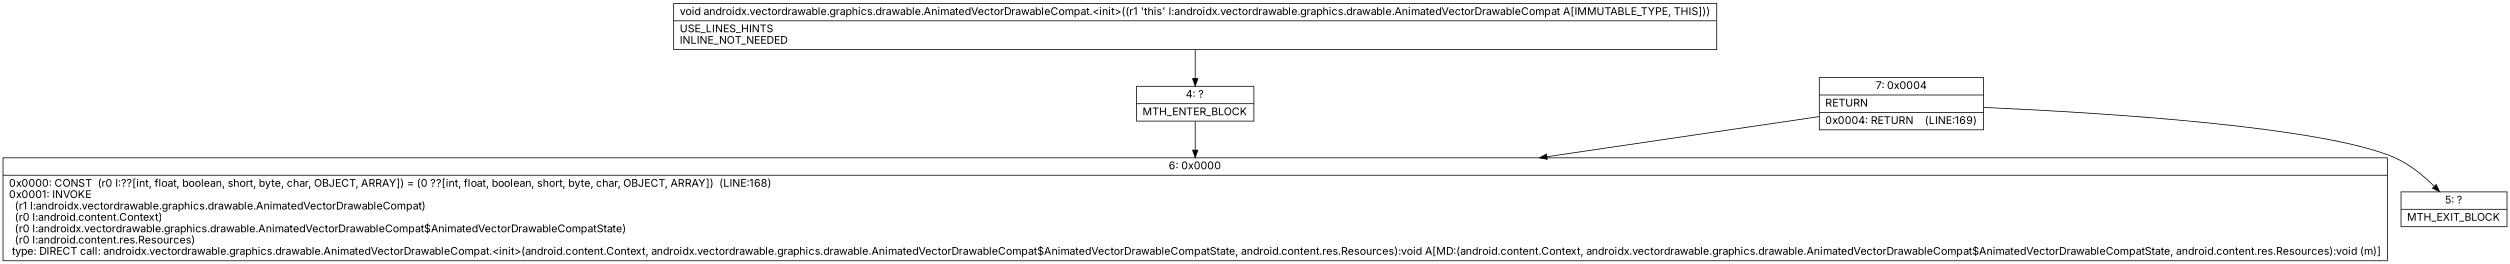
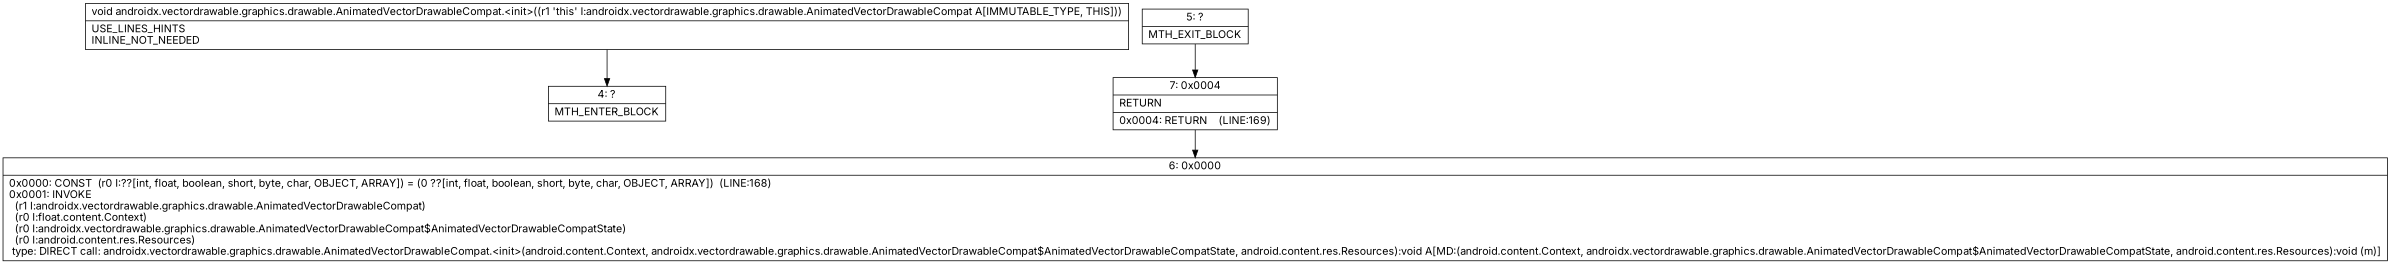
(2215, 124) -> (1195, 57)
(1195, 136) -> none
(86, 218) -> (78, 218)
